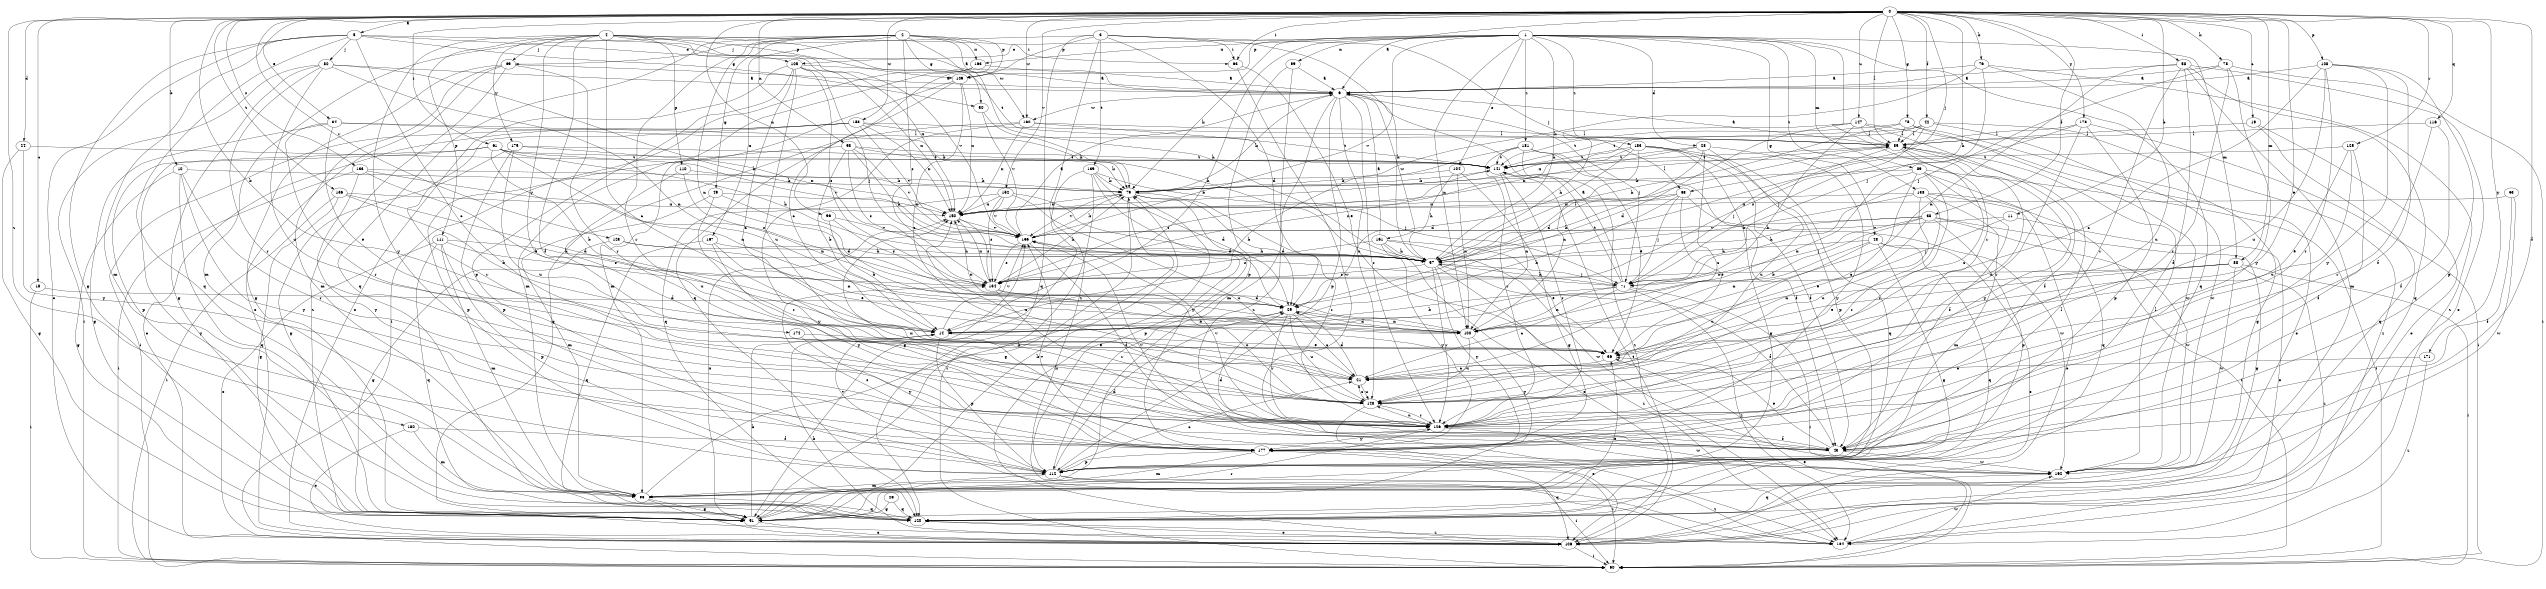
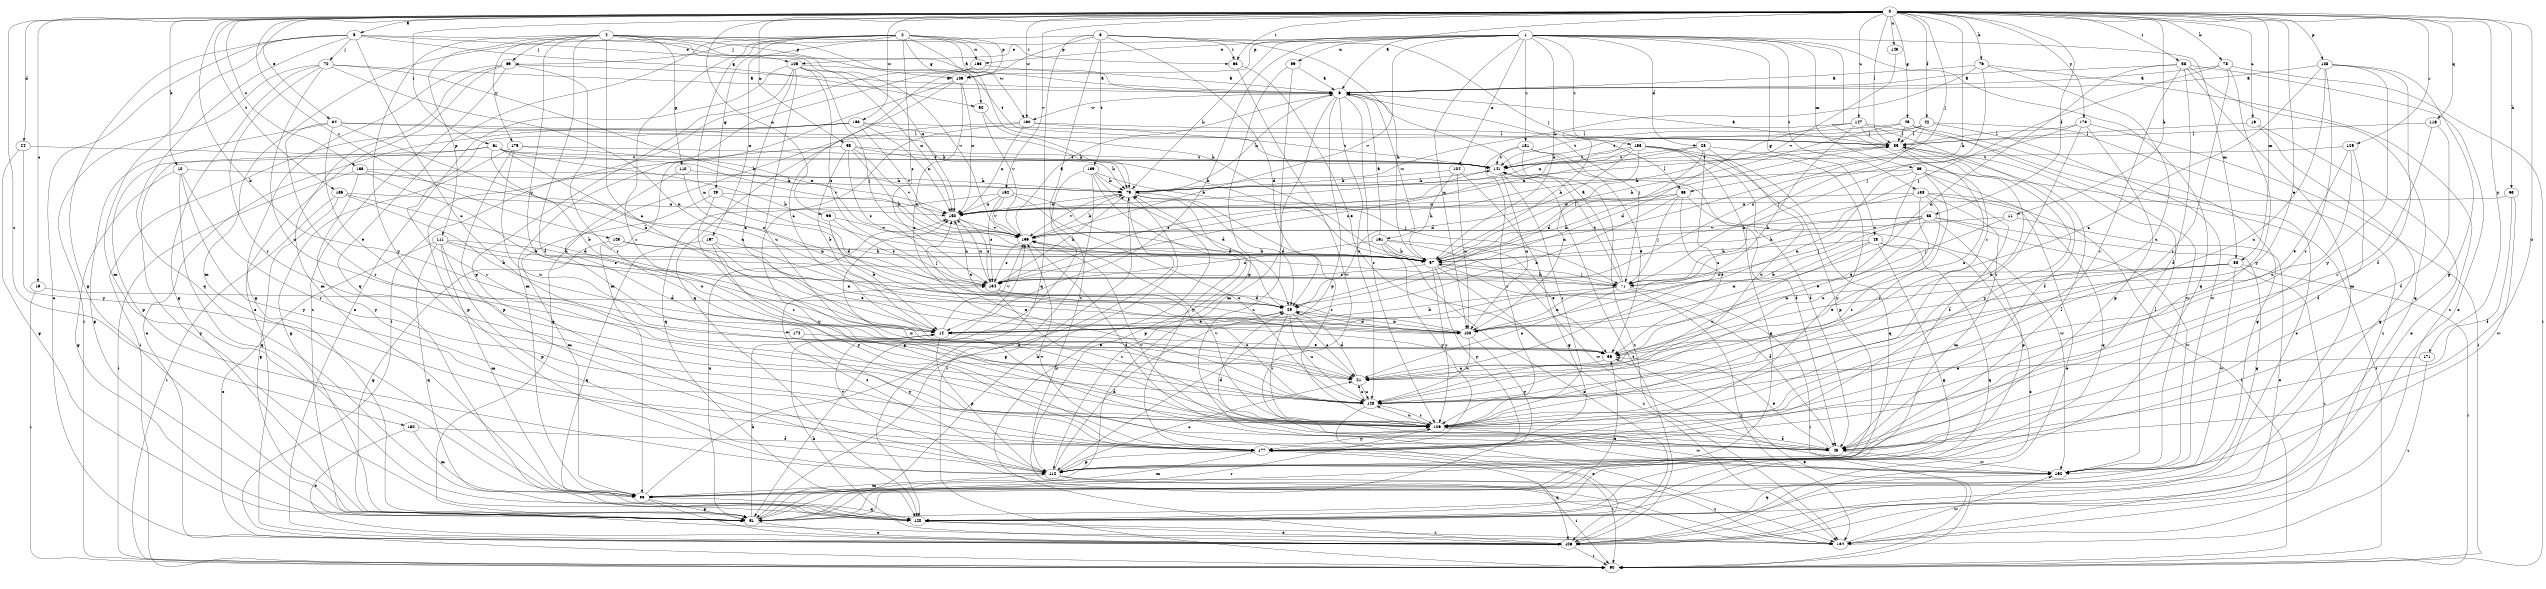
none -> (2283, 13)
none -> (1895, 50)
(326, 64) -> (326, 64)
(1907, 122) -> (1907, 122)
(1758, 195) -> (1059, 271)
(2532, 240) -> (2532, 240)
(1236, 248) -> (638, 228)
(891, 498) -> none
